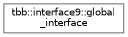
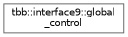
(64, 18) -> (64, 18)
